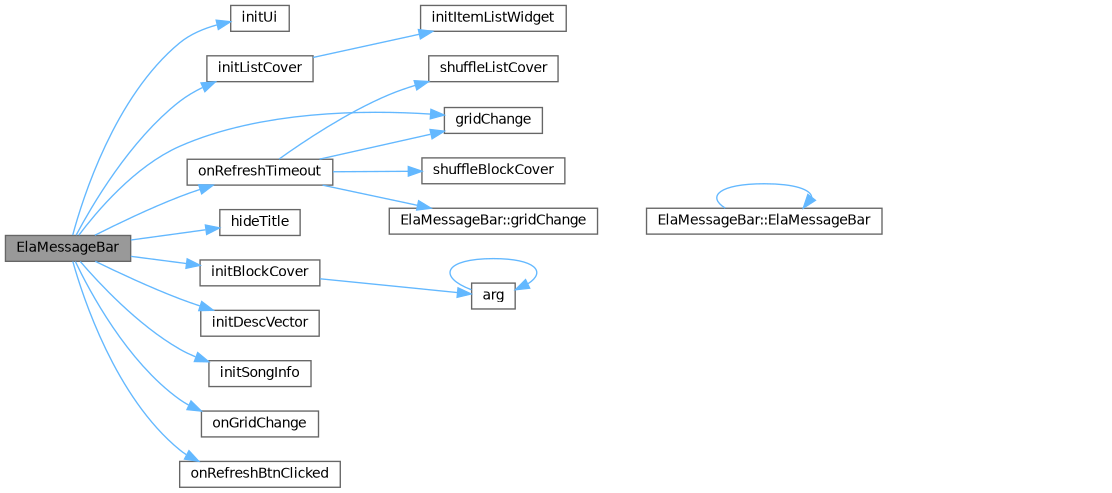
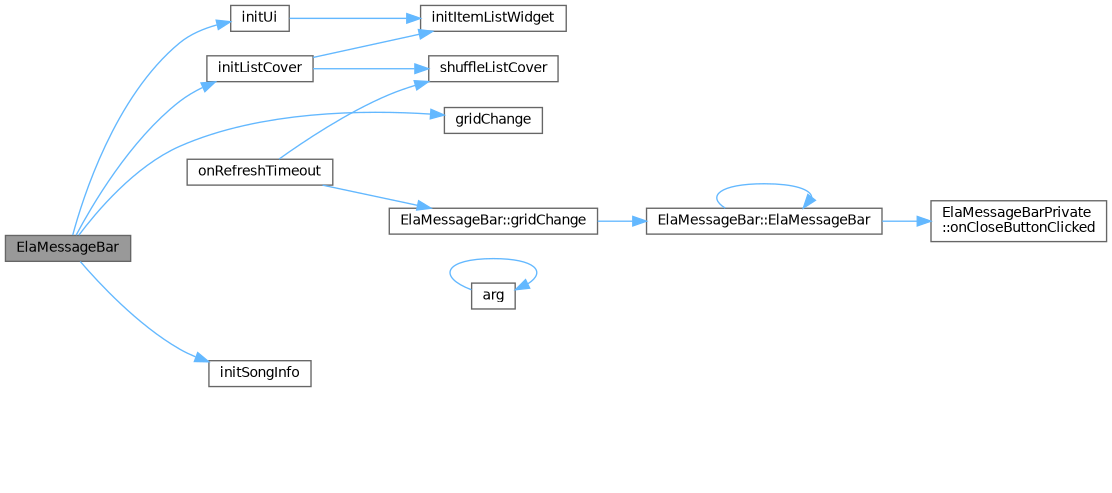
none -> (348, 18)
none -> (364, 69)
(375, 147) -> none
(493, 171) -> none
(147, 211) -> none
none -> (615, 221)
none -> (1019, 221)
(260, 223) -> none
(260, 273) -> none
(260, 323) -> none
(260, 424) -> none
(260, 474) -> none
